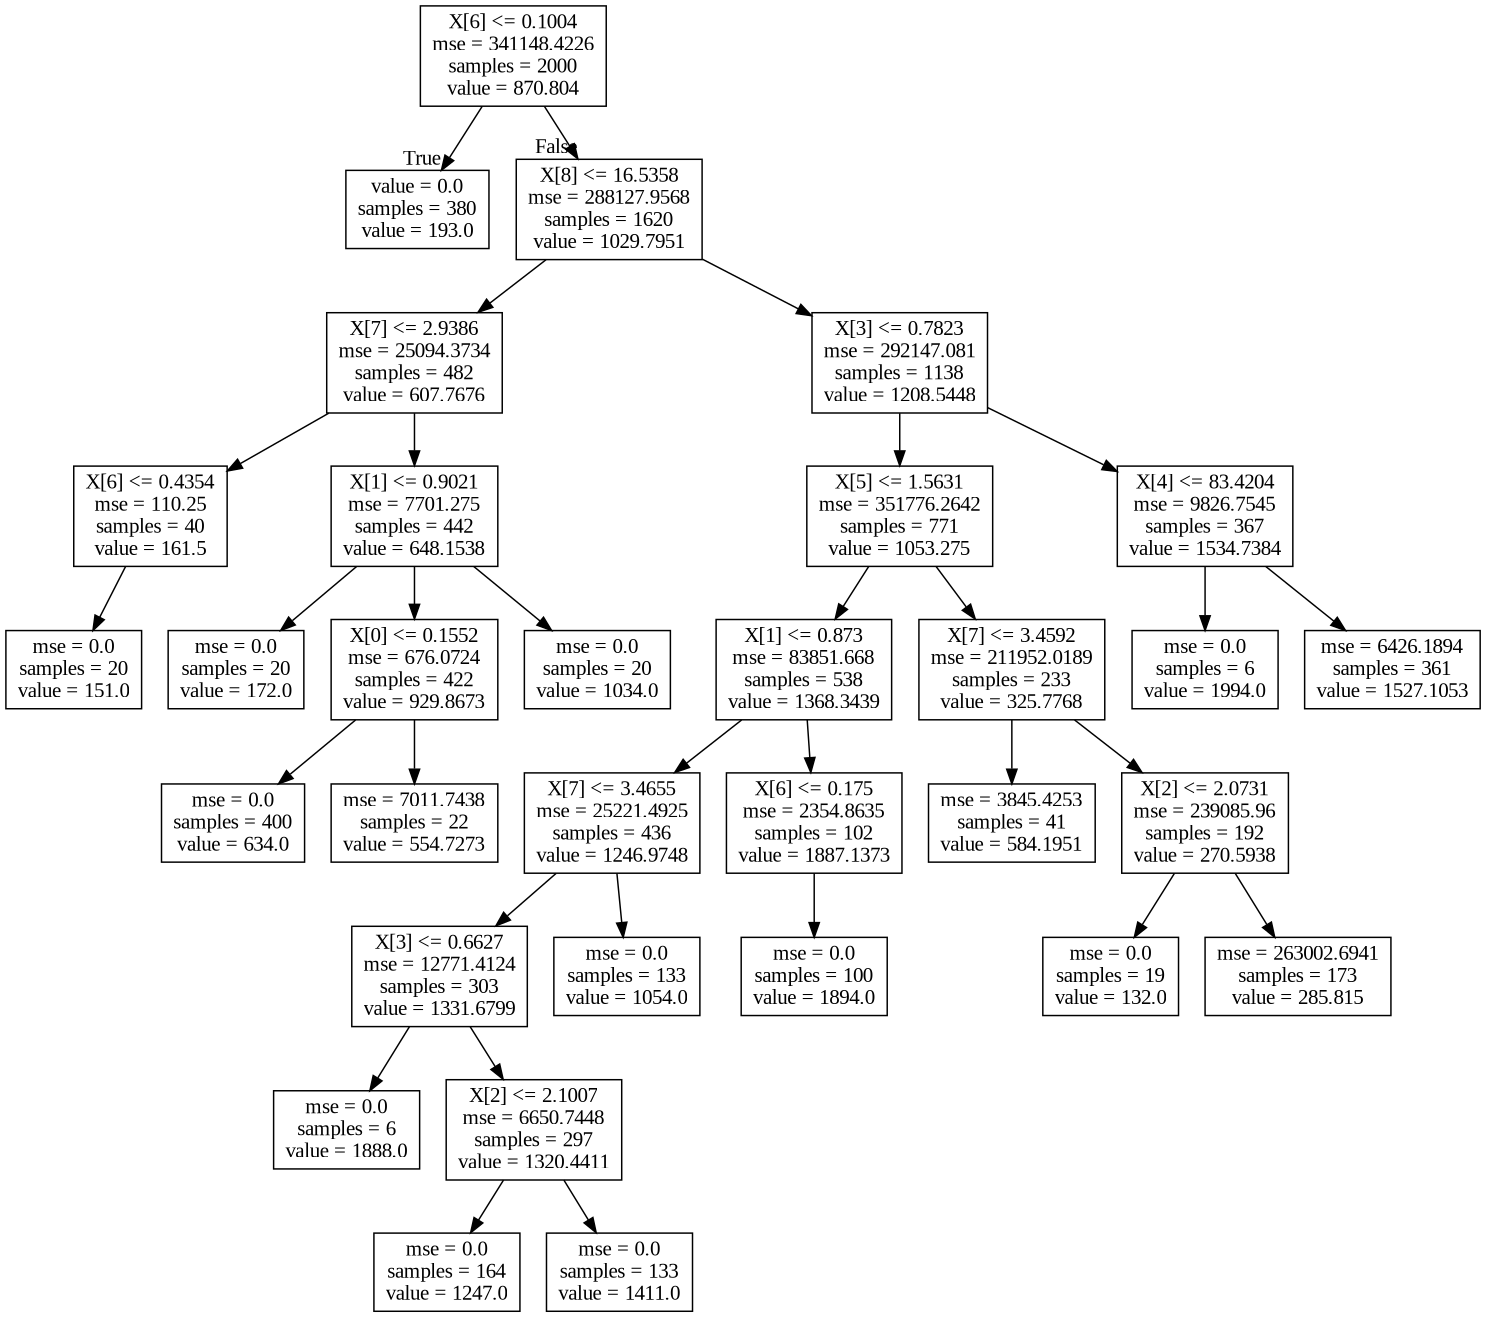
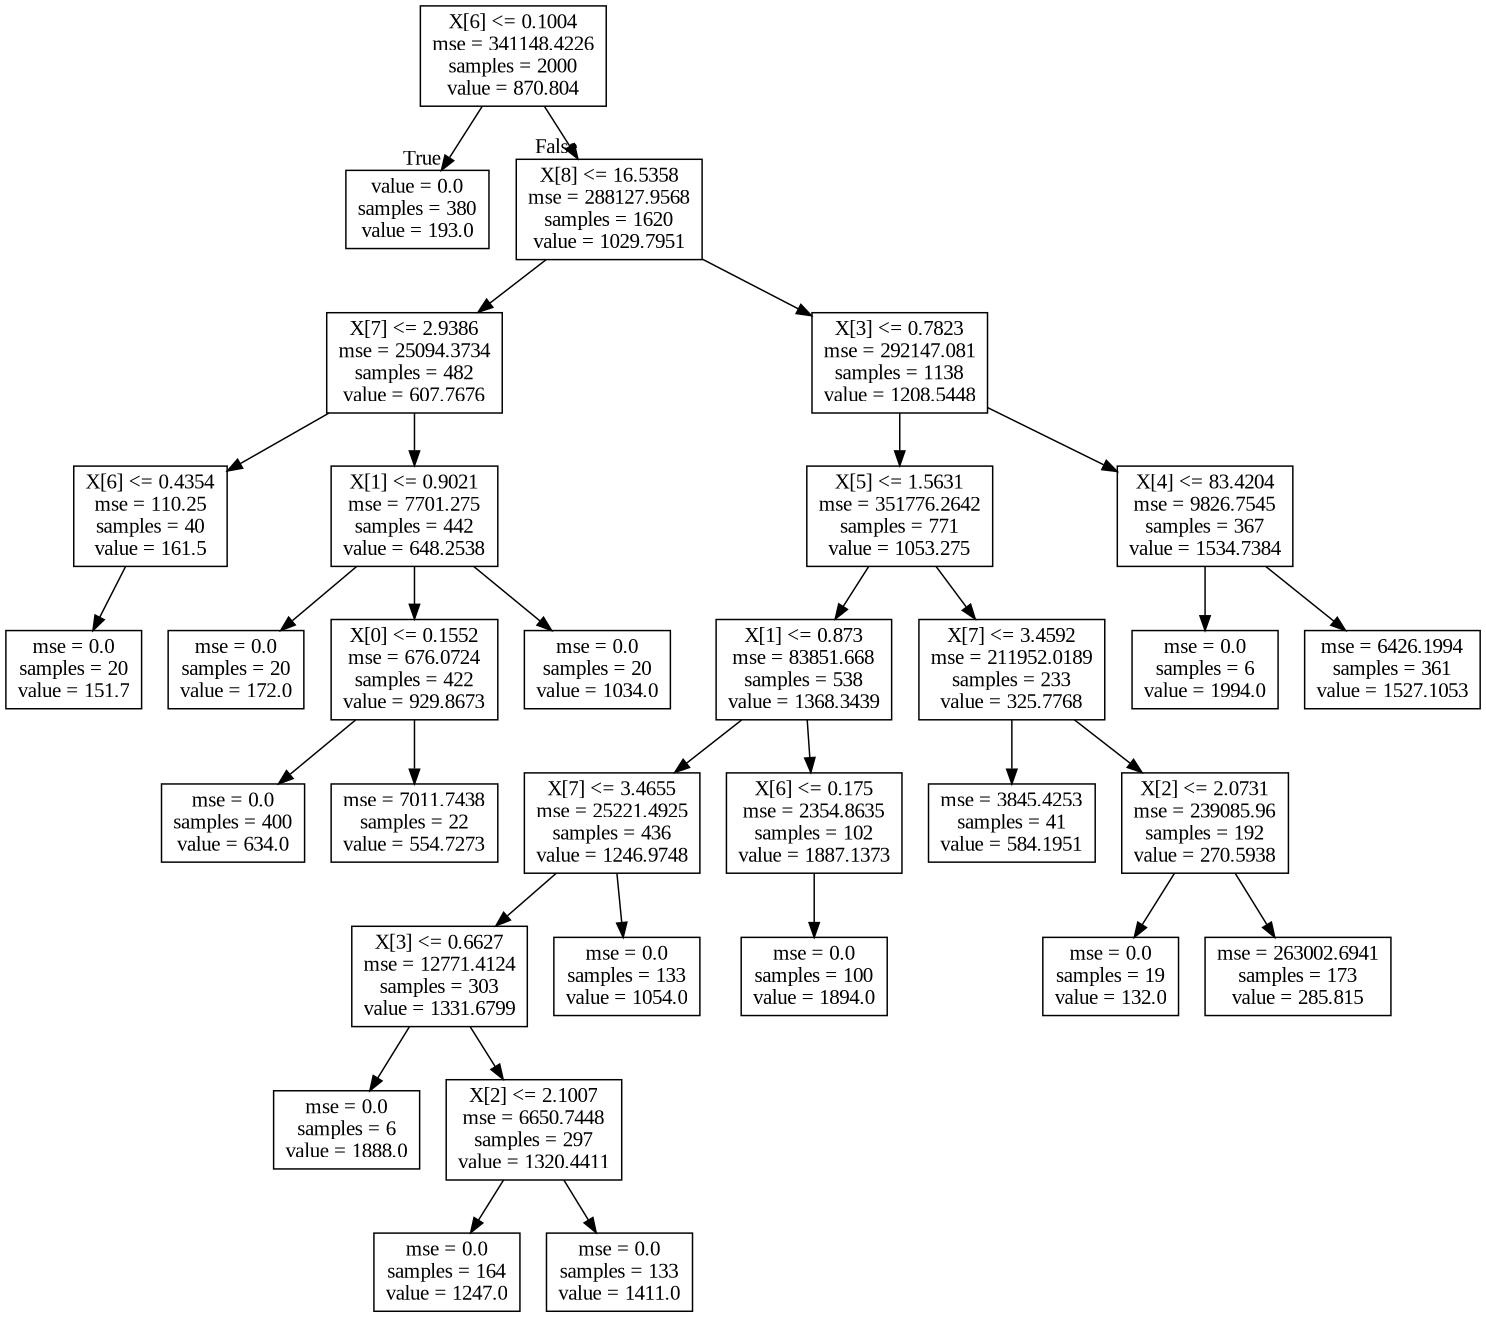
(414, 516) -> (414, 516)
(74, 670) -> (74, 670)
(1392, 670) -> (1392, 670)
